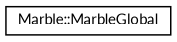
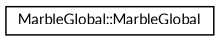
(88, 21) -> (110, 21)
